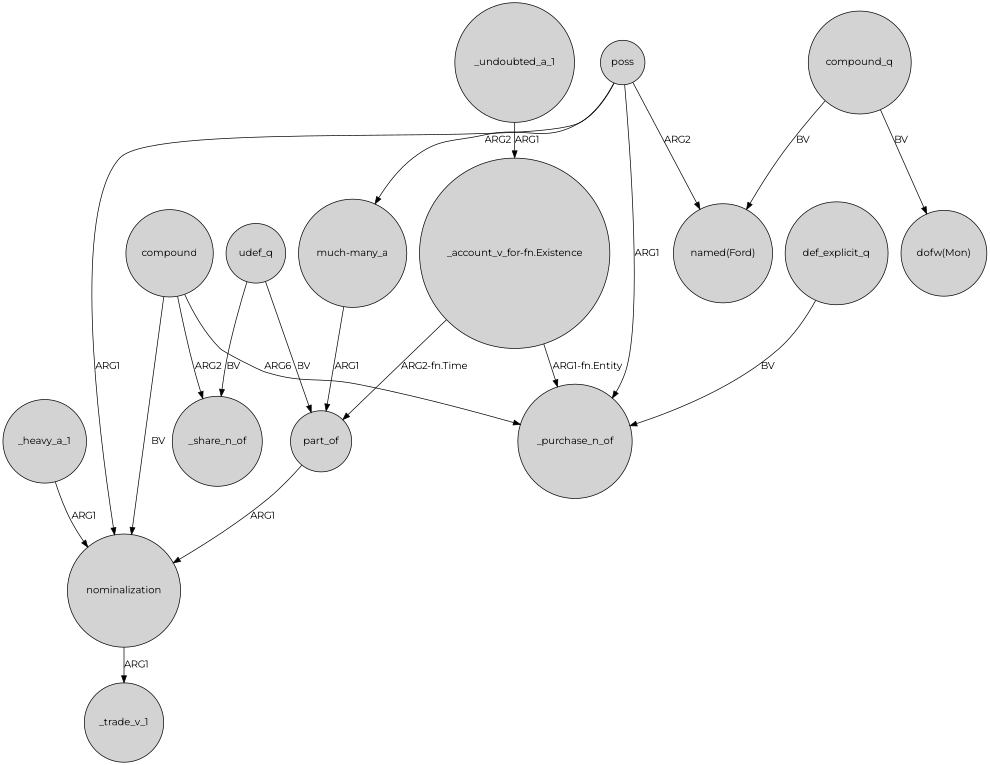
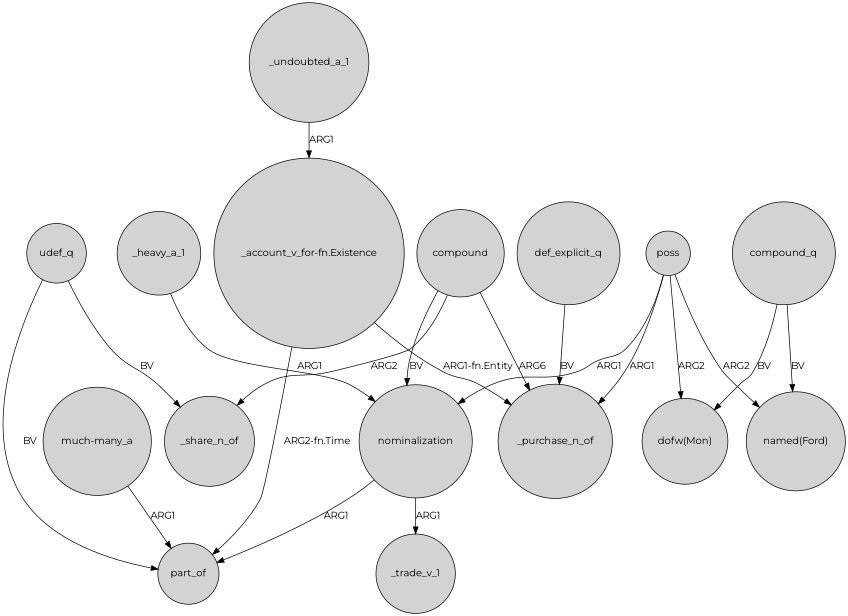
(467, 138) -> (675, 334)
(244, 517) -> (302, 525)
